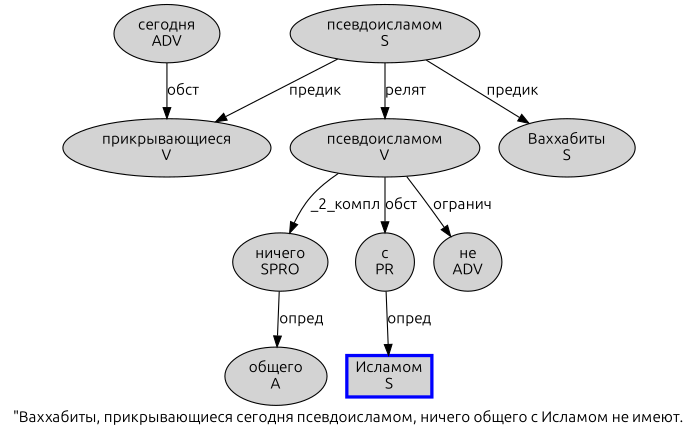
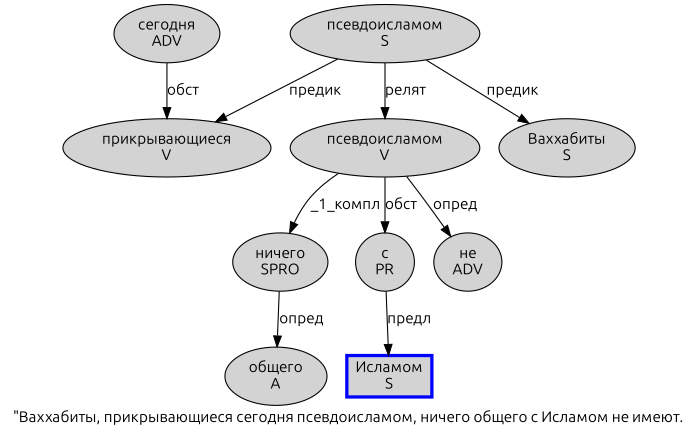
(346, 205) -> (346, 205)
(463, 205) -> (455, 205)
(410, 319) -> (410, 319)
